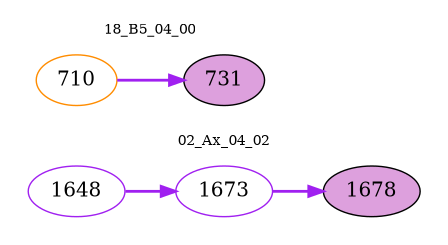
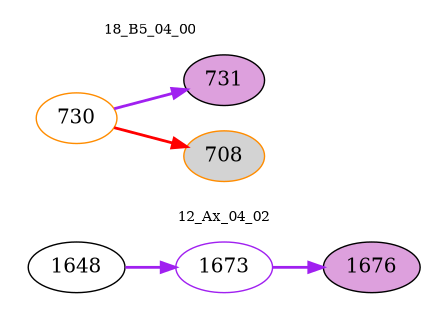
(77, 80) -> (77, 118)
(224, 141) -> (224, 217)
none -> (224, 156)
(77, 191) -> (77, 267)
(372, 191) -> (372, 267)
